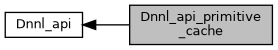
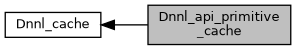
(44, 25) -> (53, 25)
